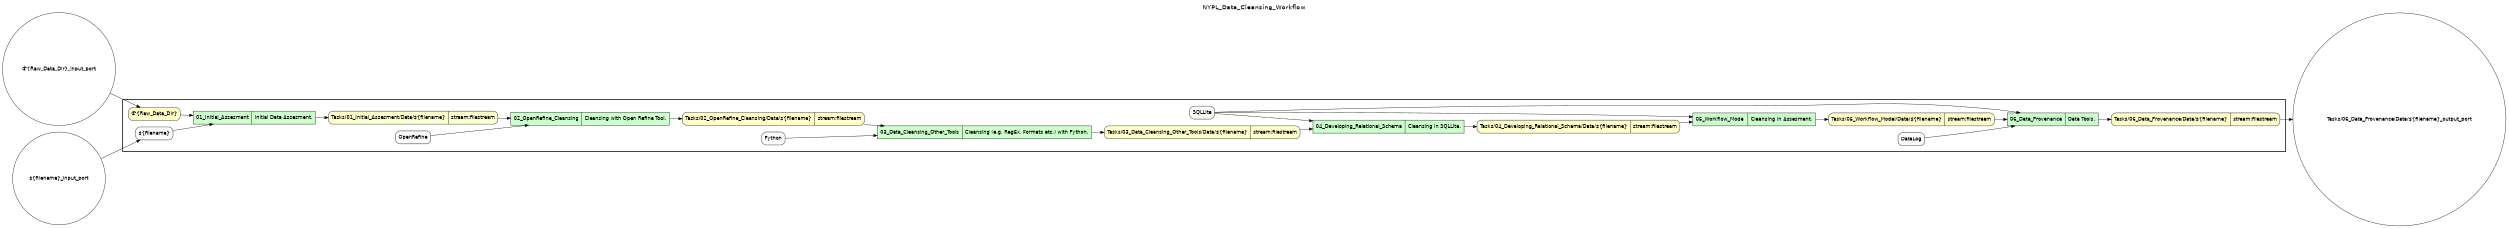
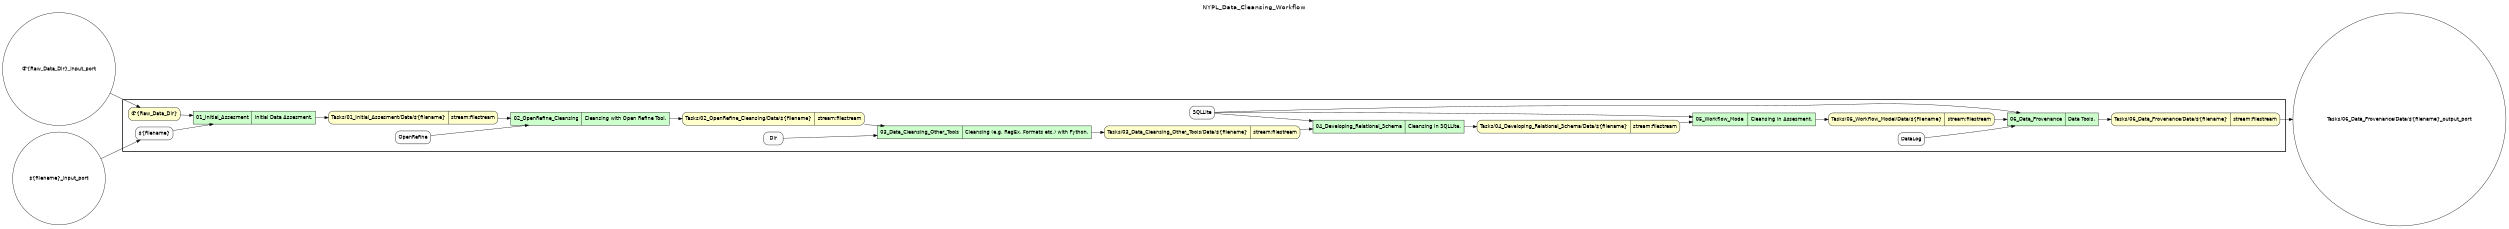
(773, 138) -> (773, 138)
